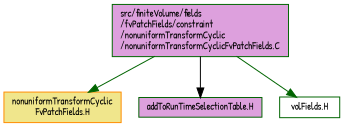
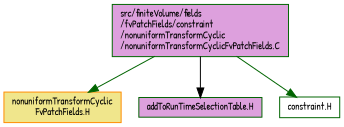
(310, 107) -> (310, 107)
